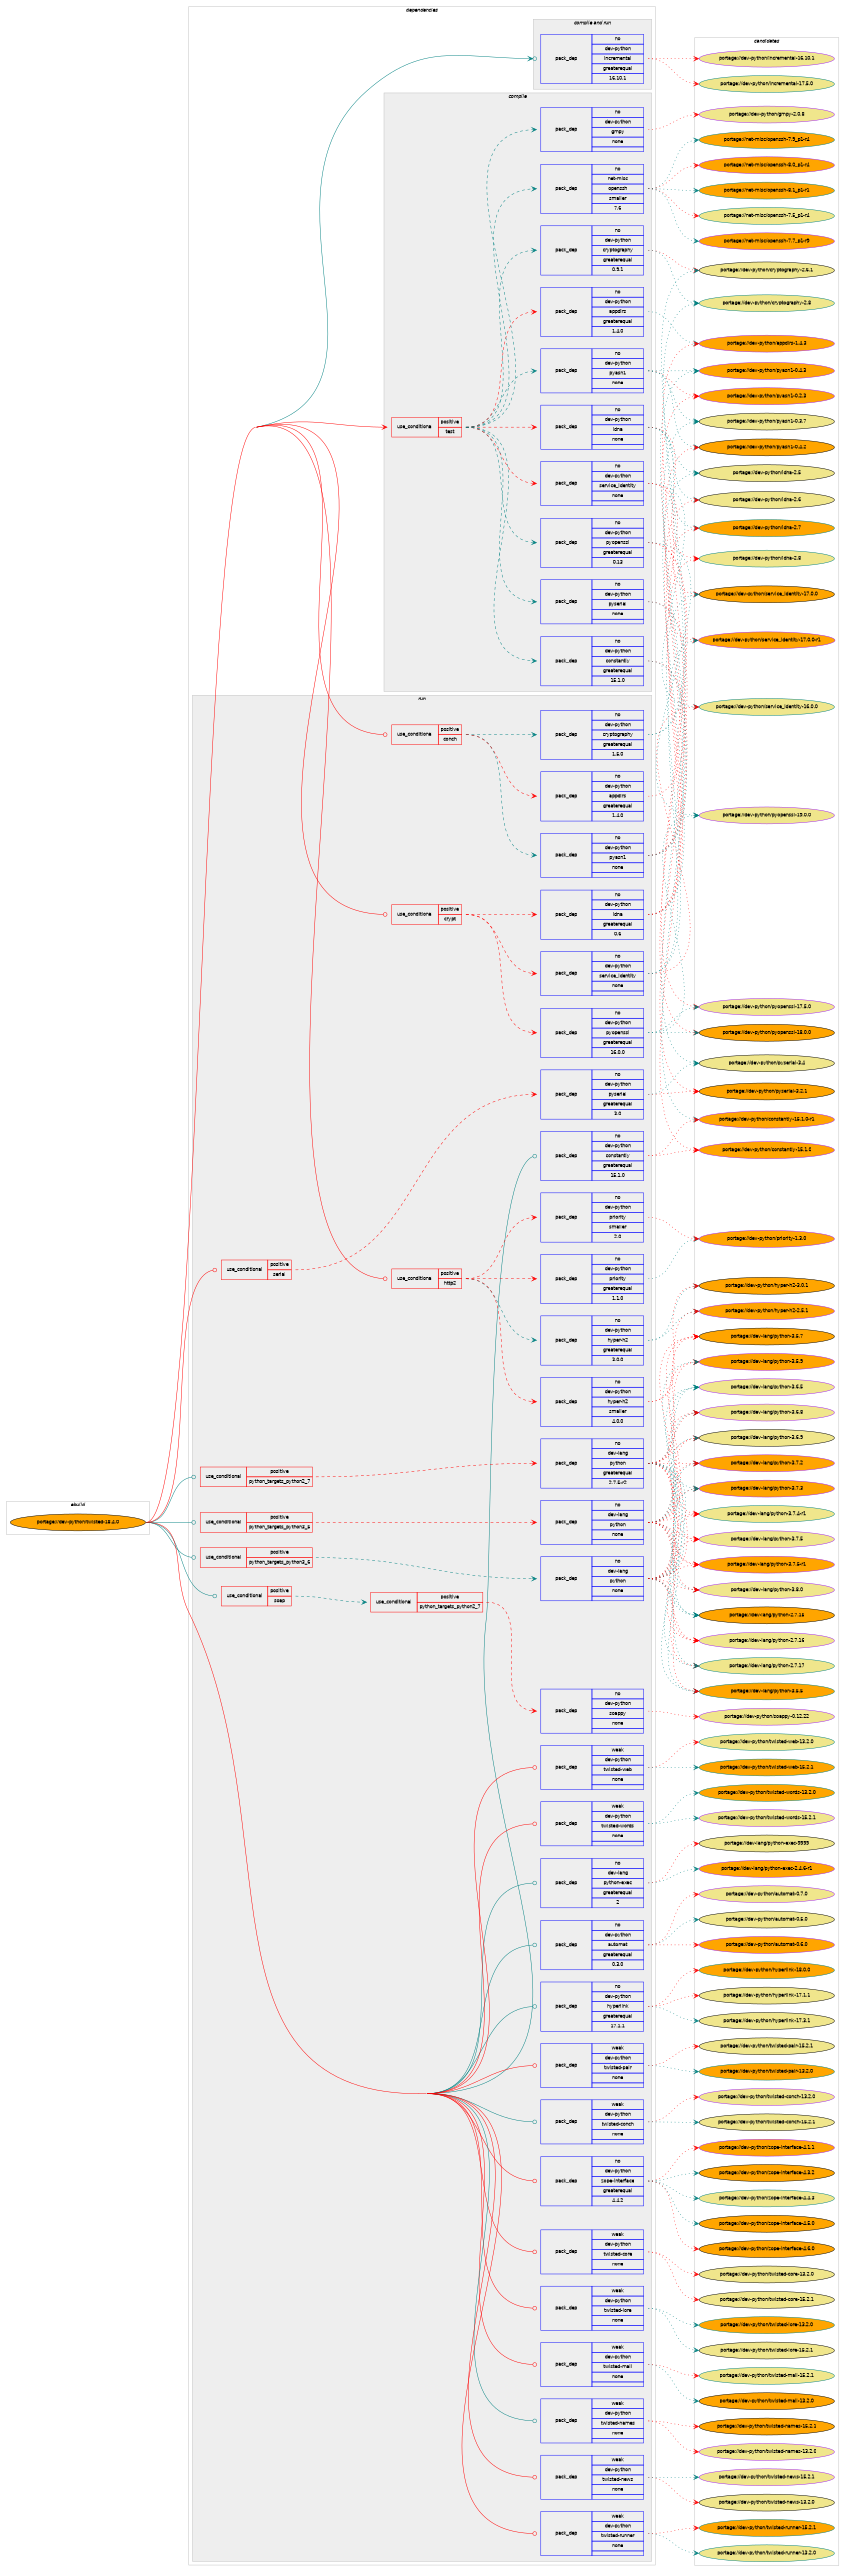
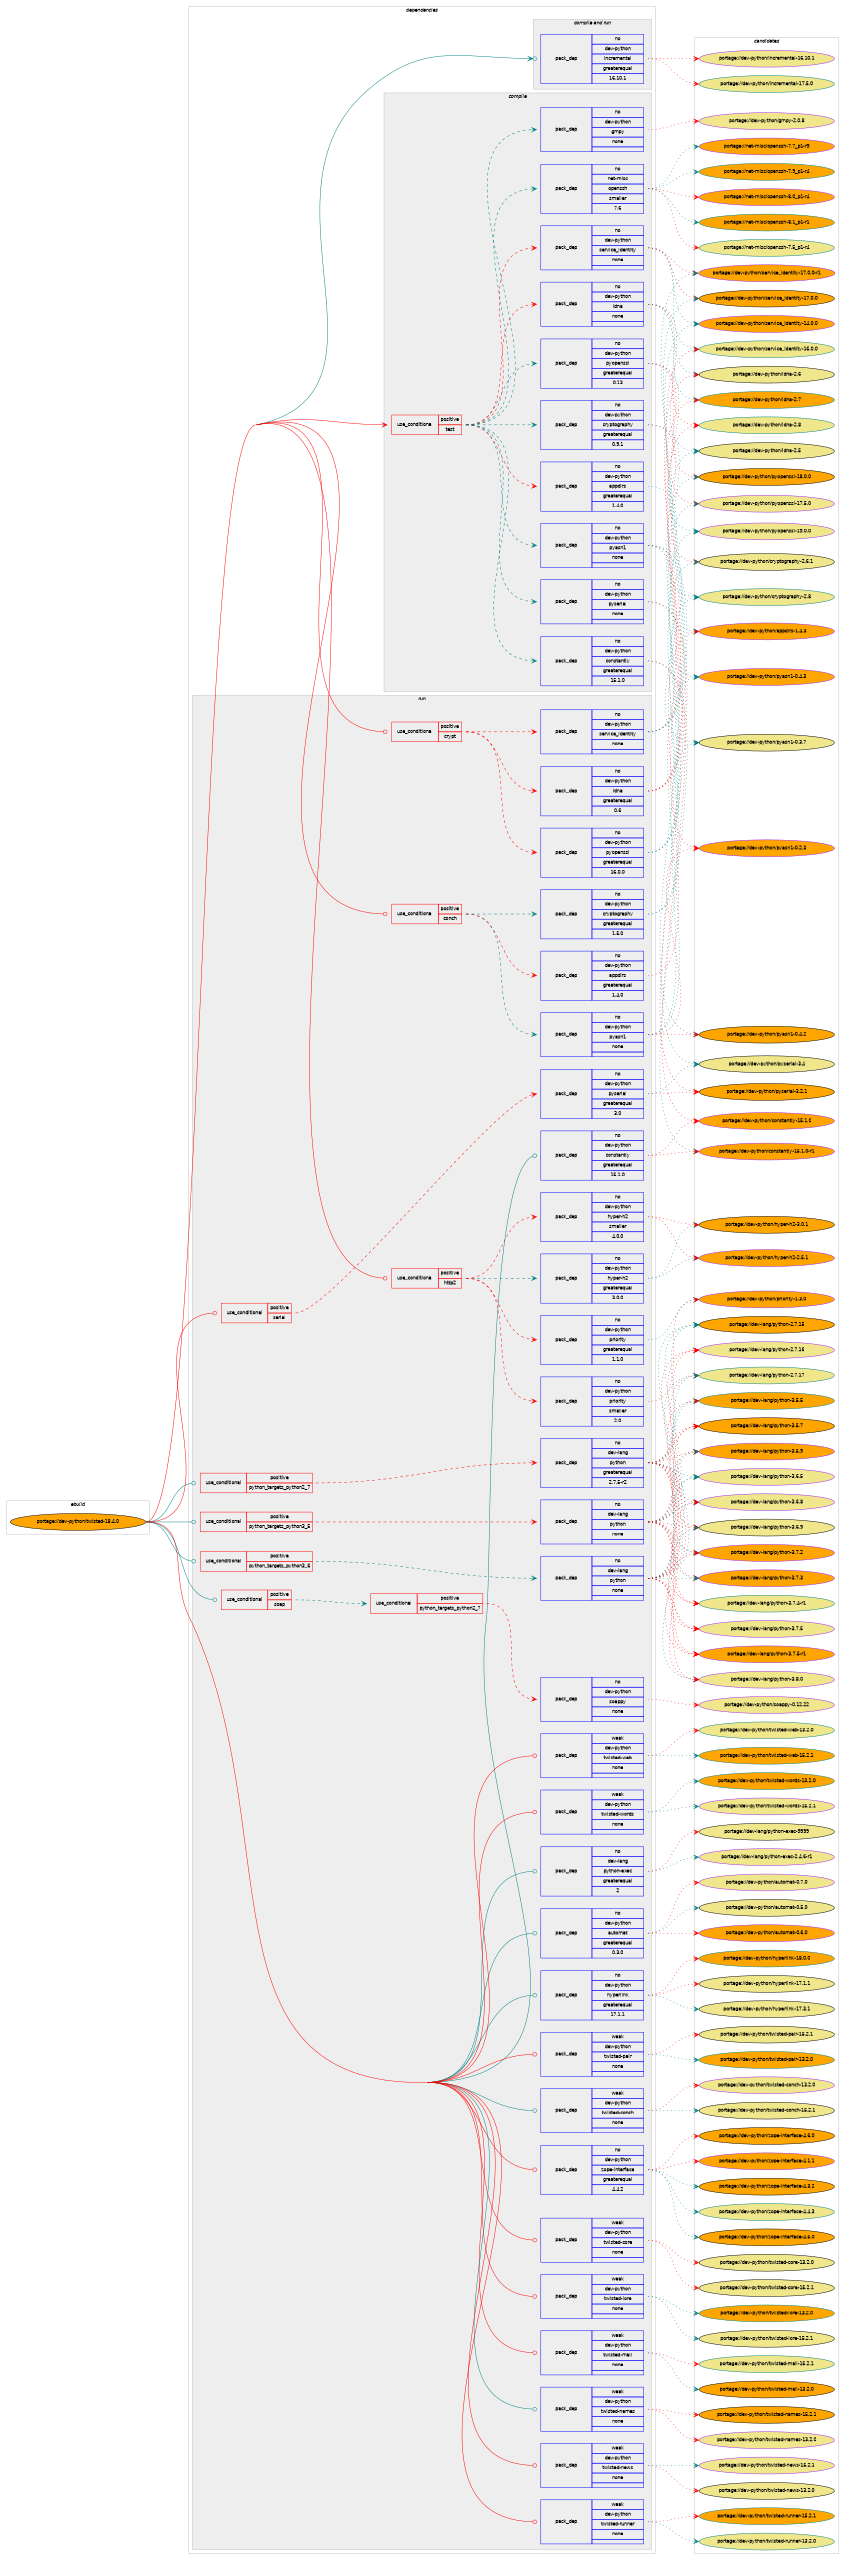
none -> (767, 324)
(767, 1869) -> (767, 1857)
